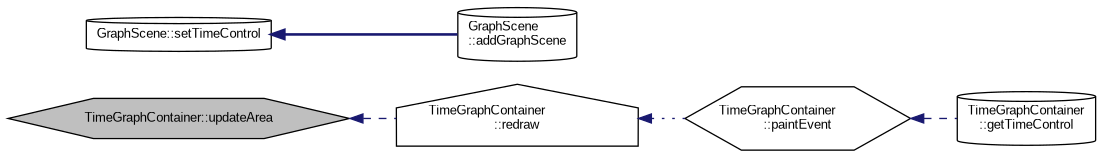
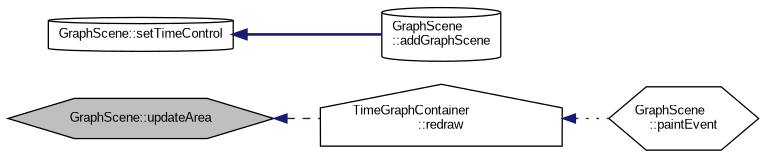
(179, 118) -> (141, 118)
(798, 118) -> (684, 118)
(1026, 118) -> none
